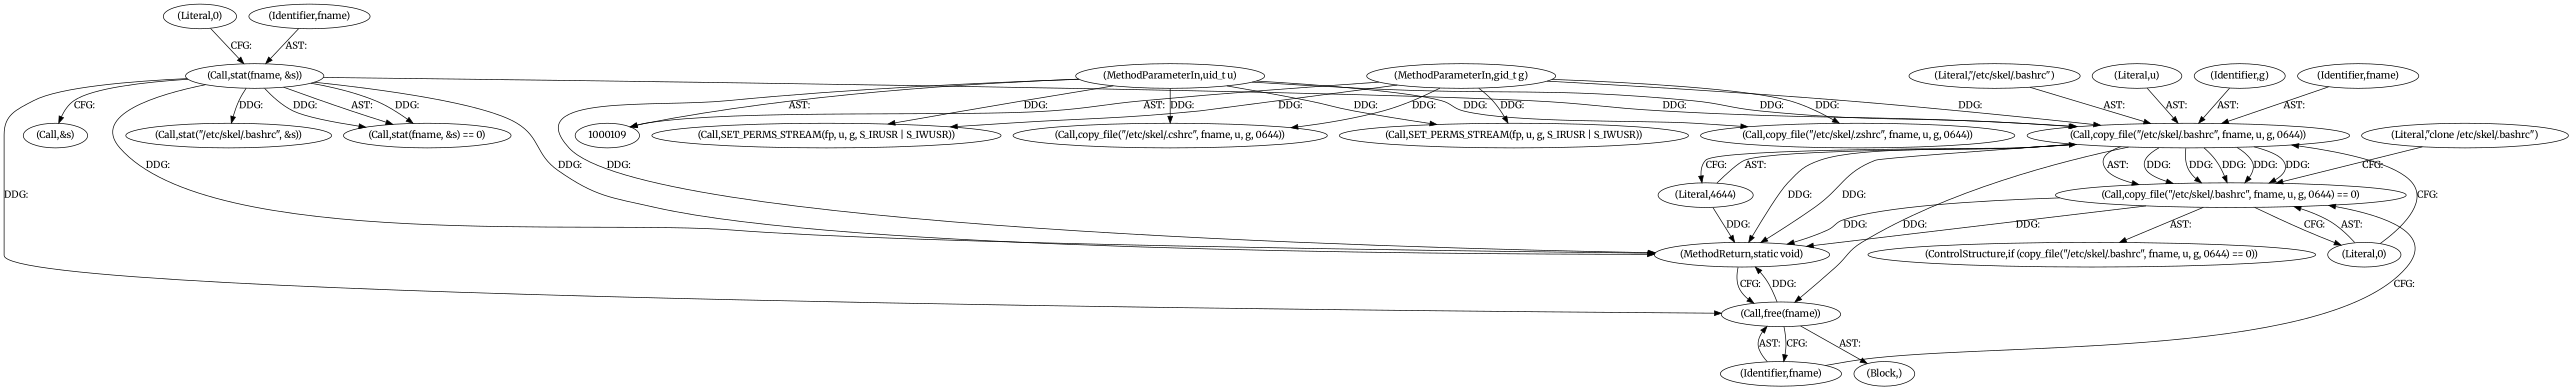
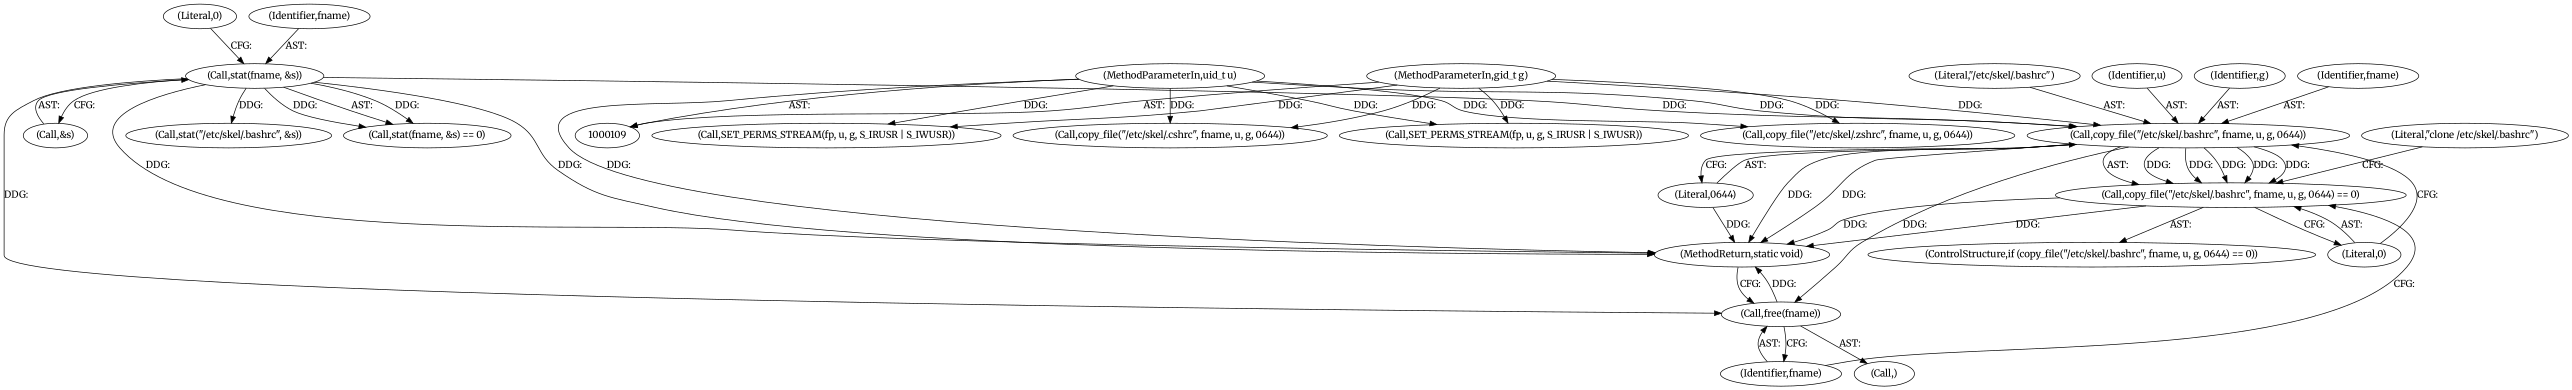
(2137, 76) -> (2137, 76)
none -> (96, 87)
(1706, 195) -> (1706, 195)
(1884, 374) -> (1884, 374)
